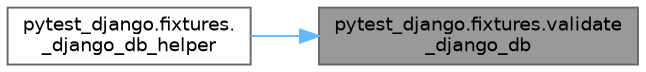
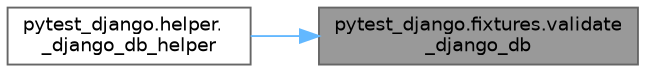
(129, 36) -> (129, 36)
